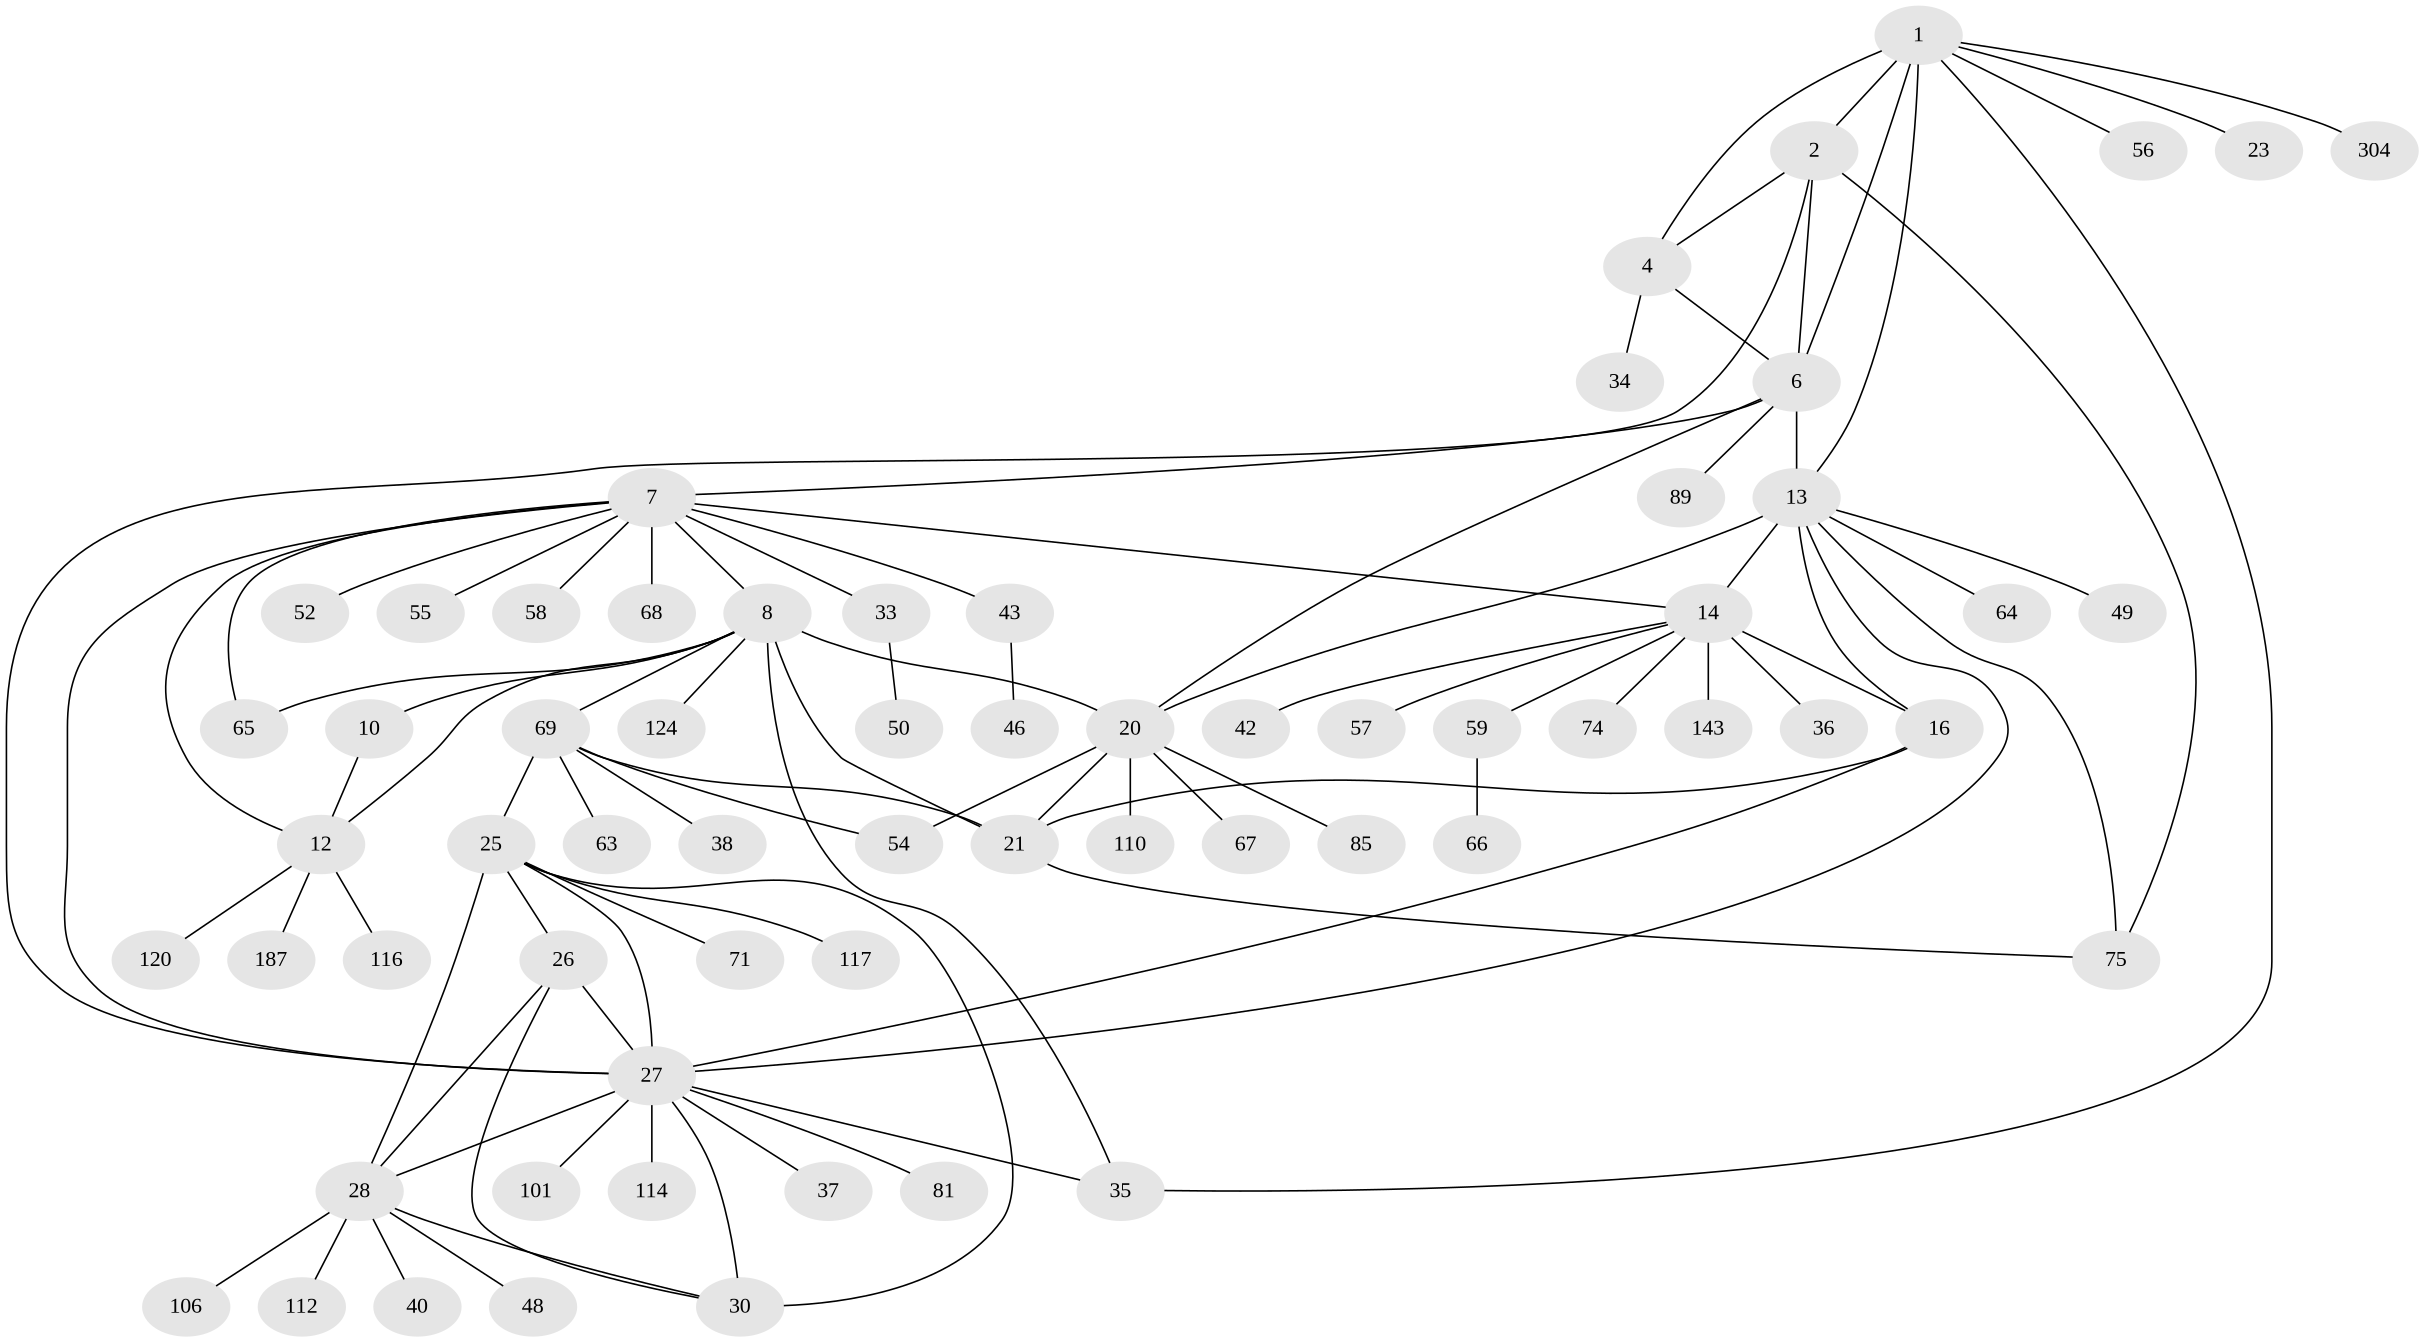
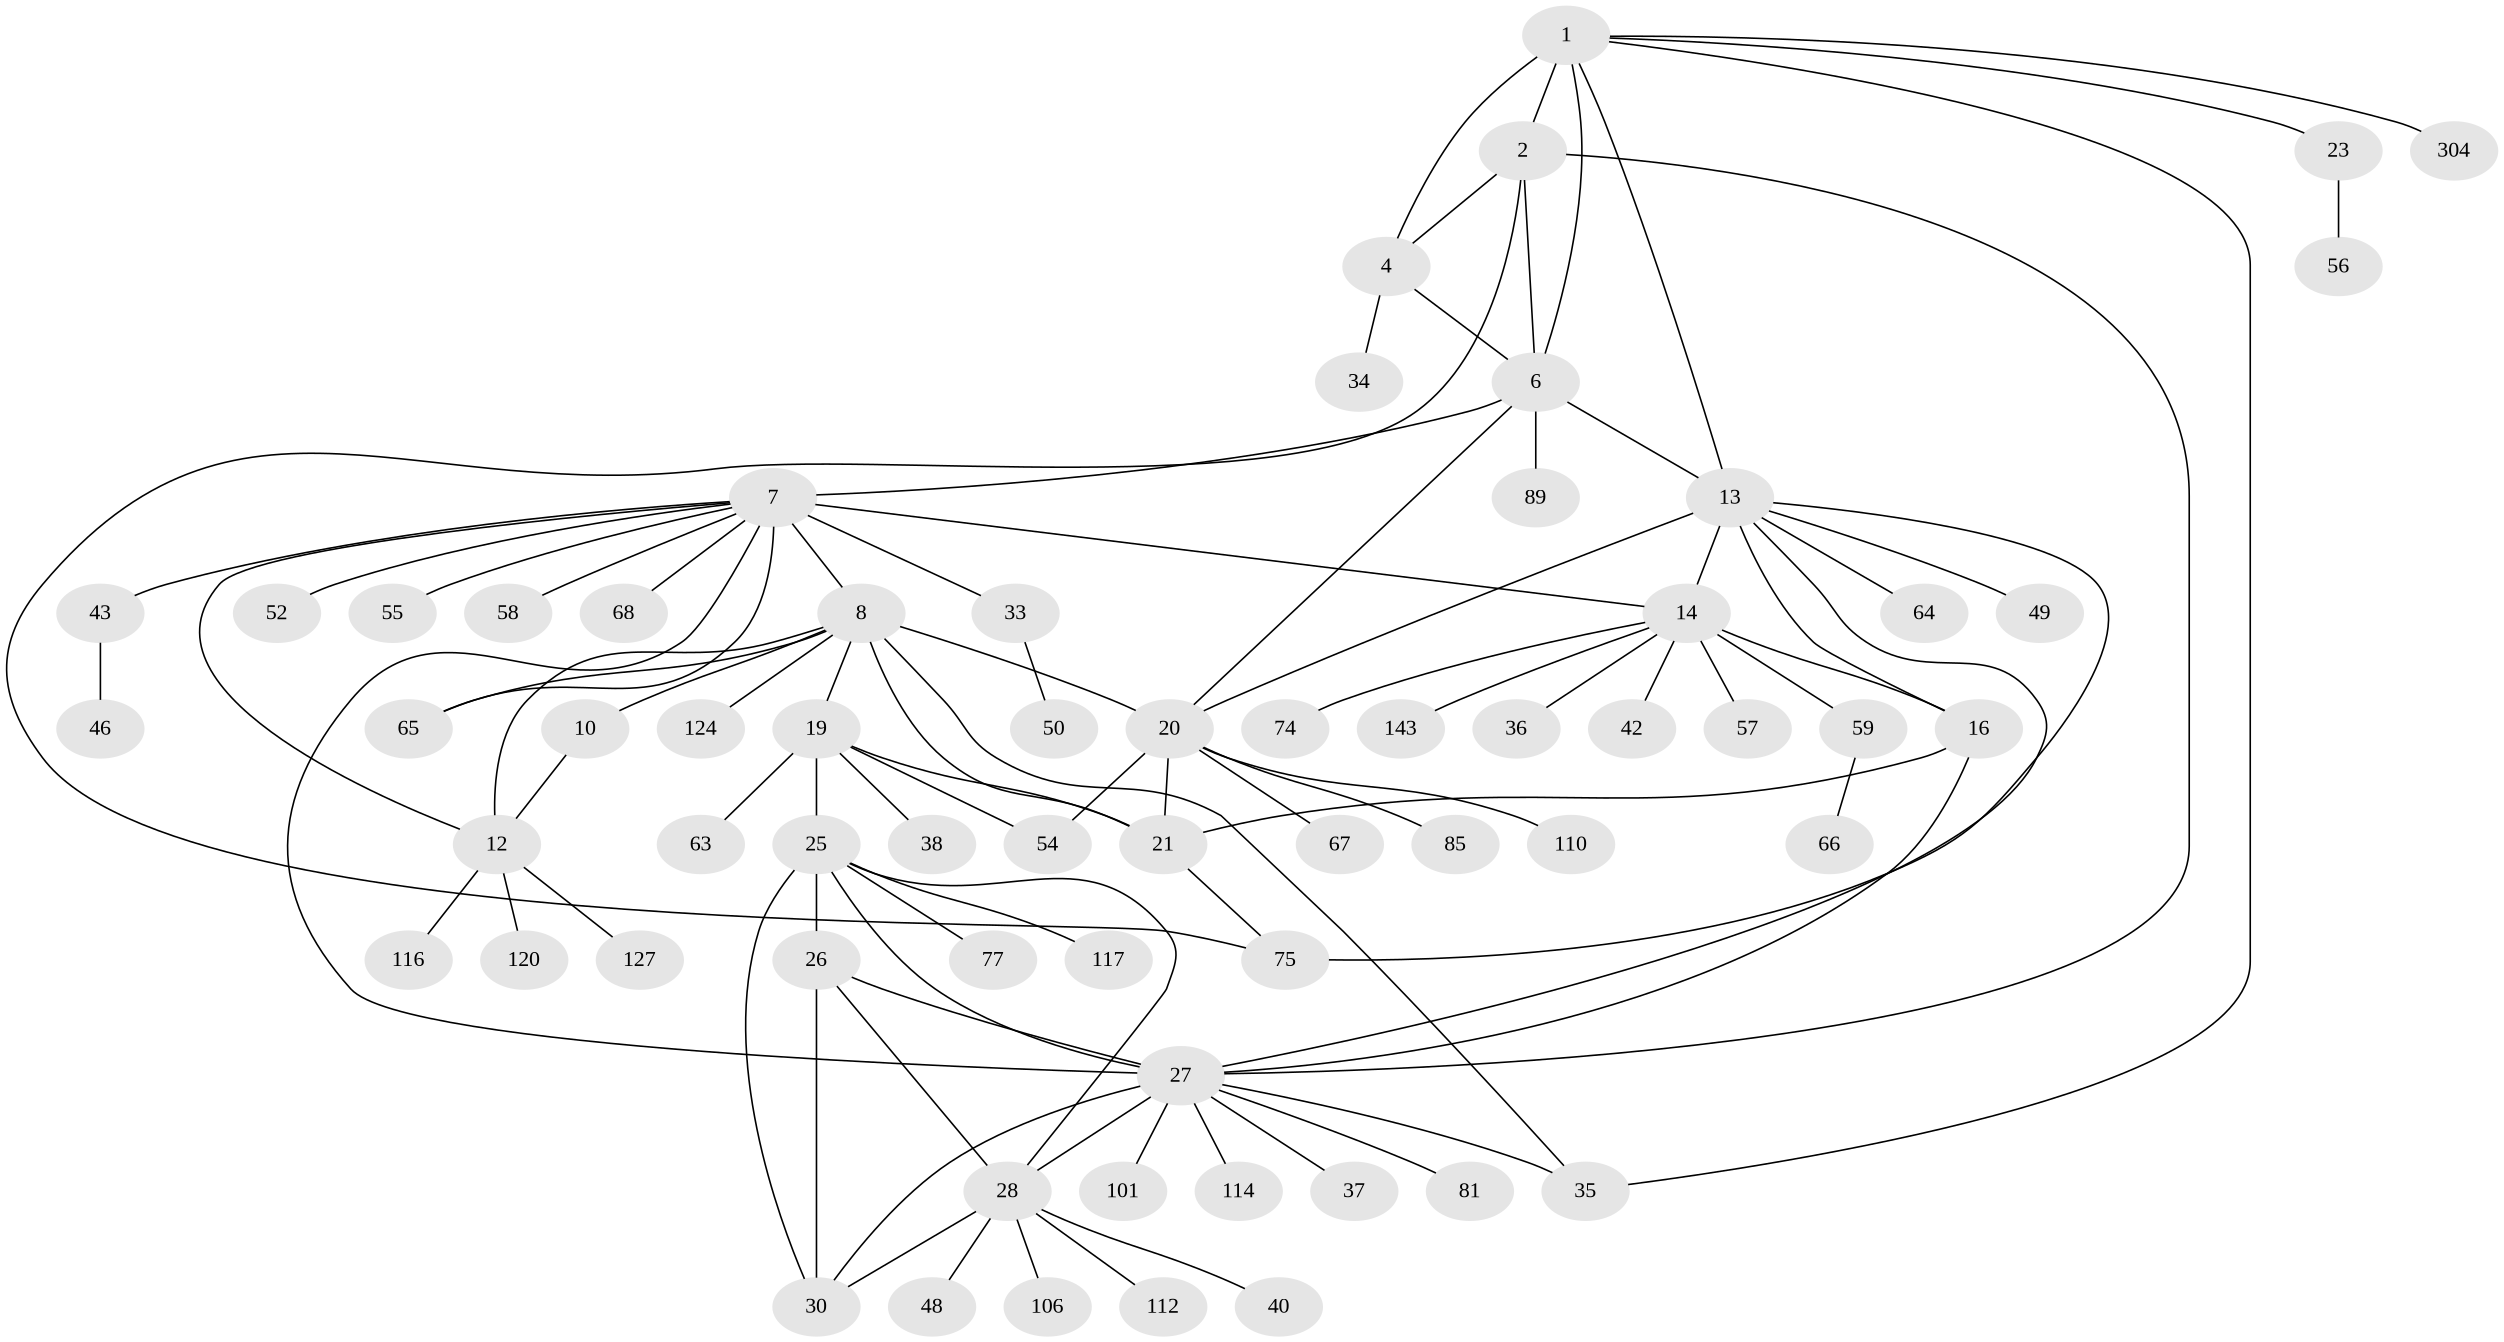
(2031, 93) -> (2338, 209)
(546, 729) -> (816, 729)
(271, 960) -> (640, 960)
(740, 960) -> (993, 960)
